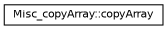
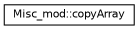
(84, 15) -> (69, 15)
